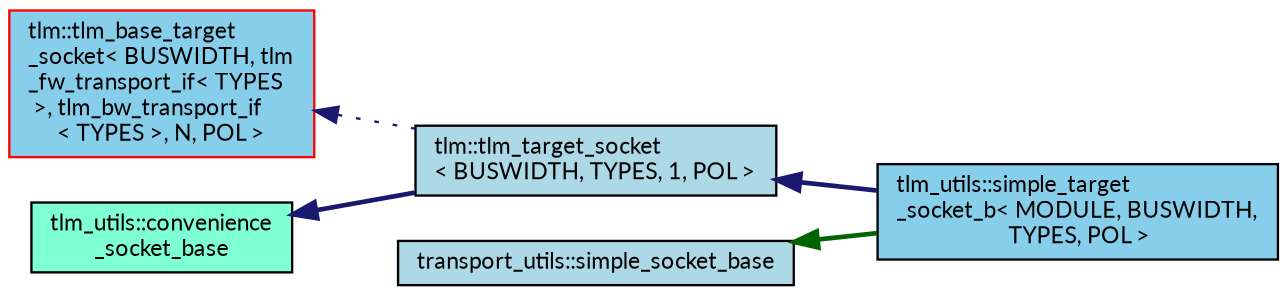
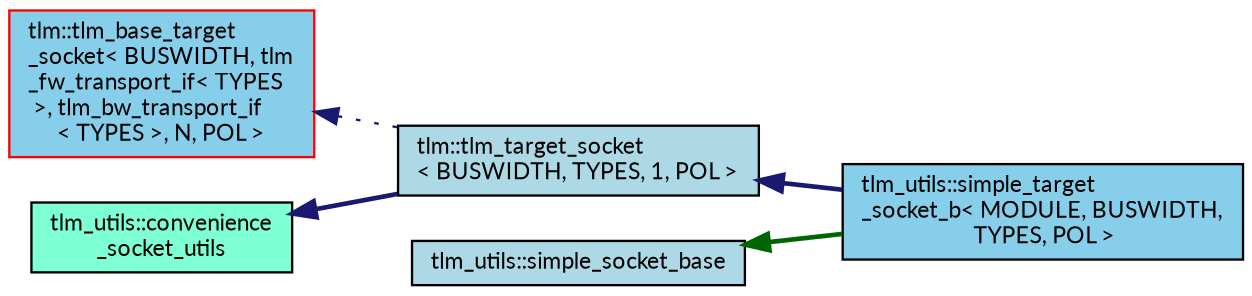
(162, 237) -> (162, 237)
(596, 263) -> (578, 263)
